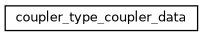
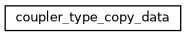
(101, 18) -> (93, 18)
